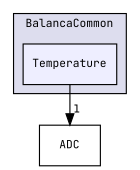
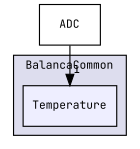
(70, 101) -> (70, 62)
